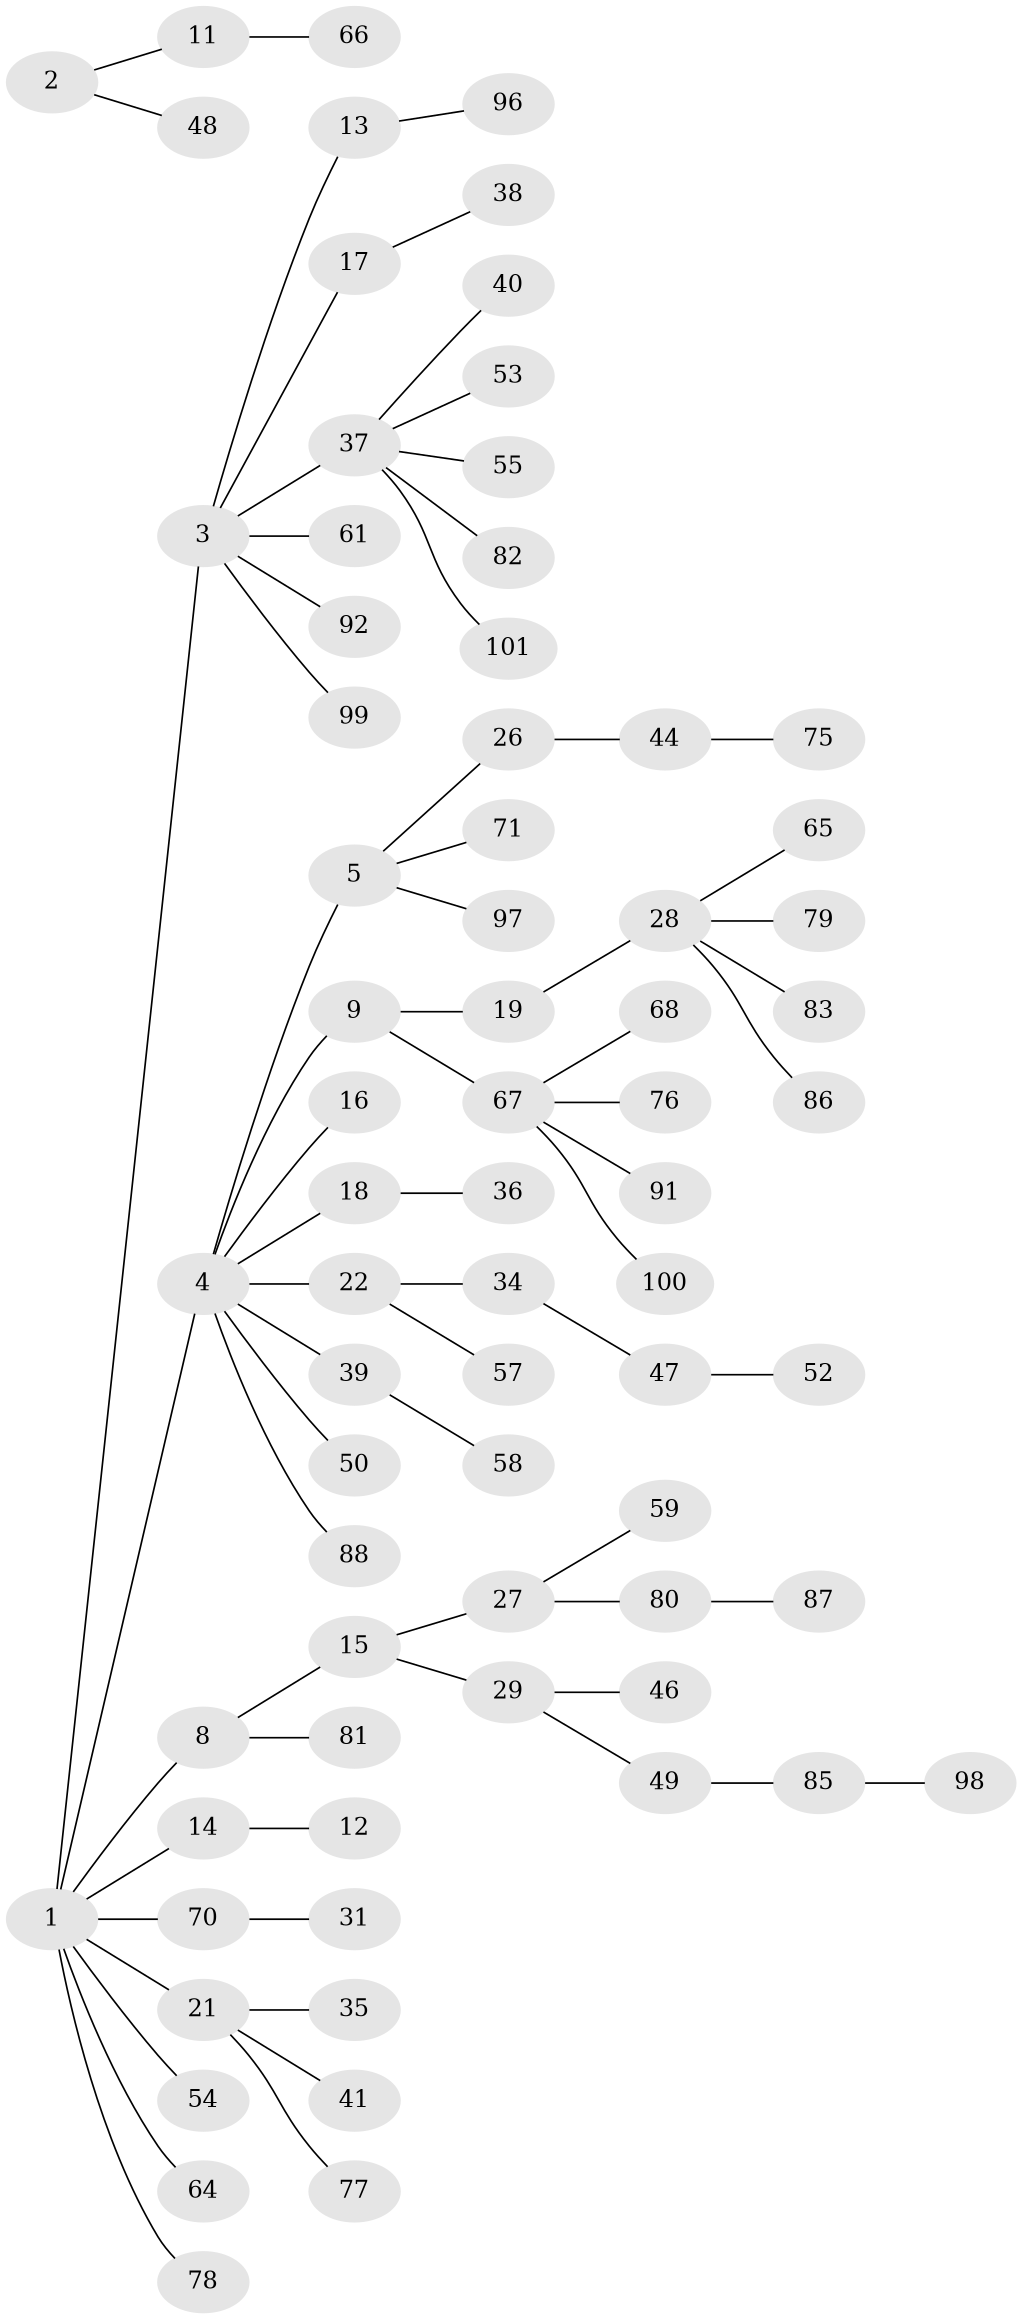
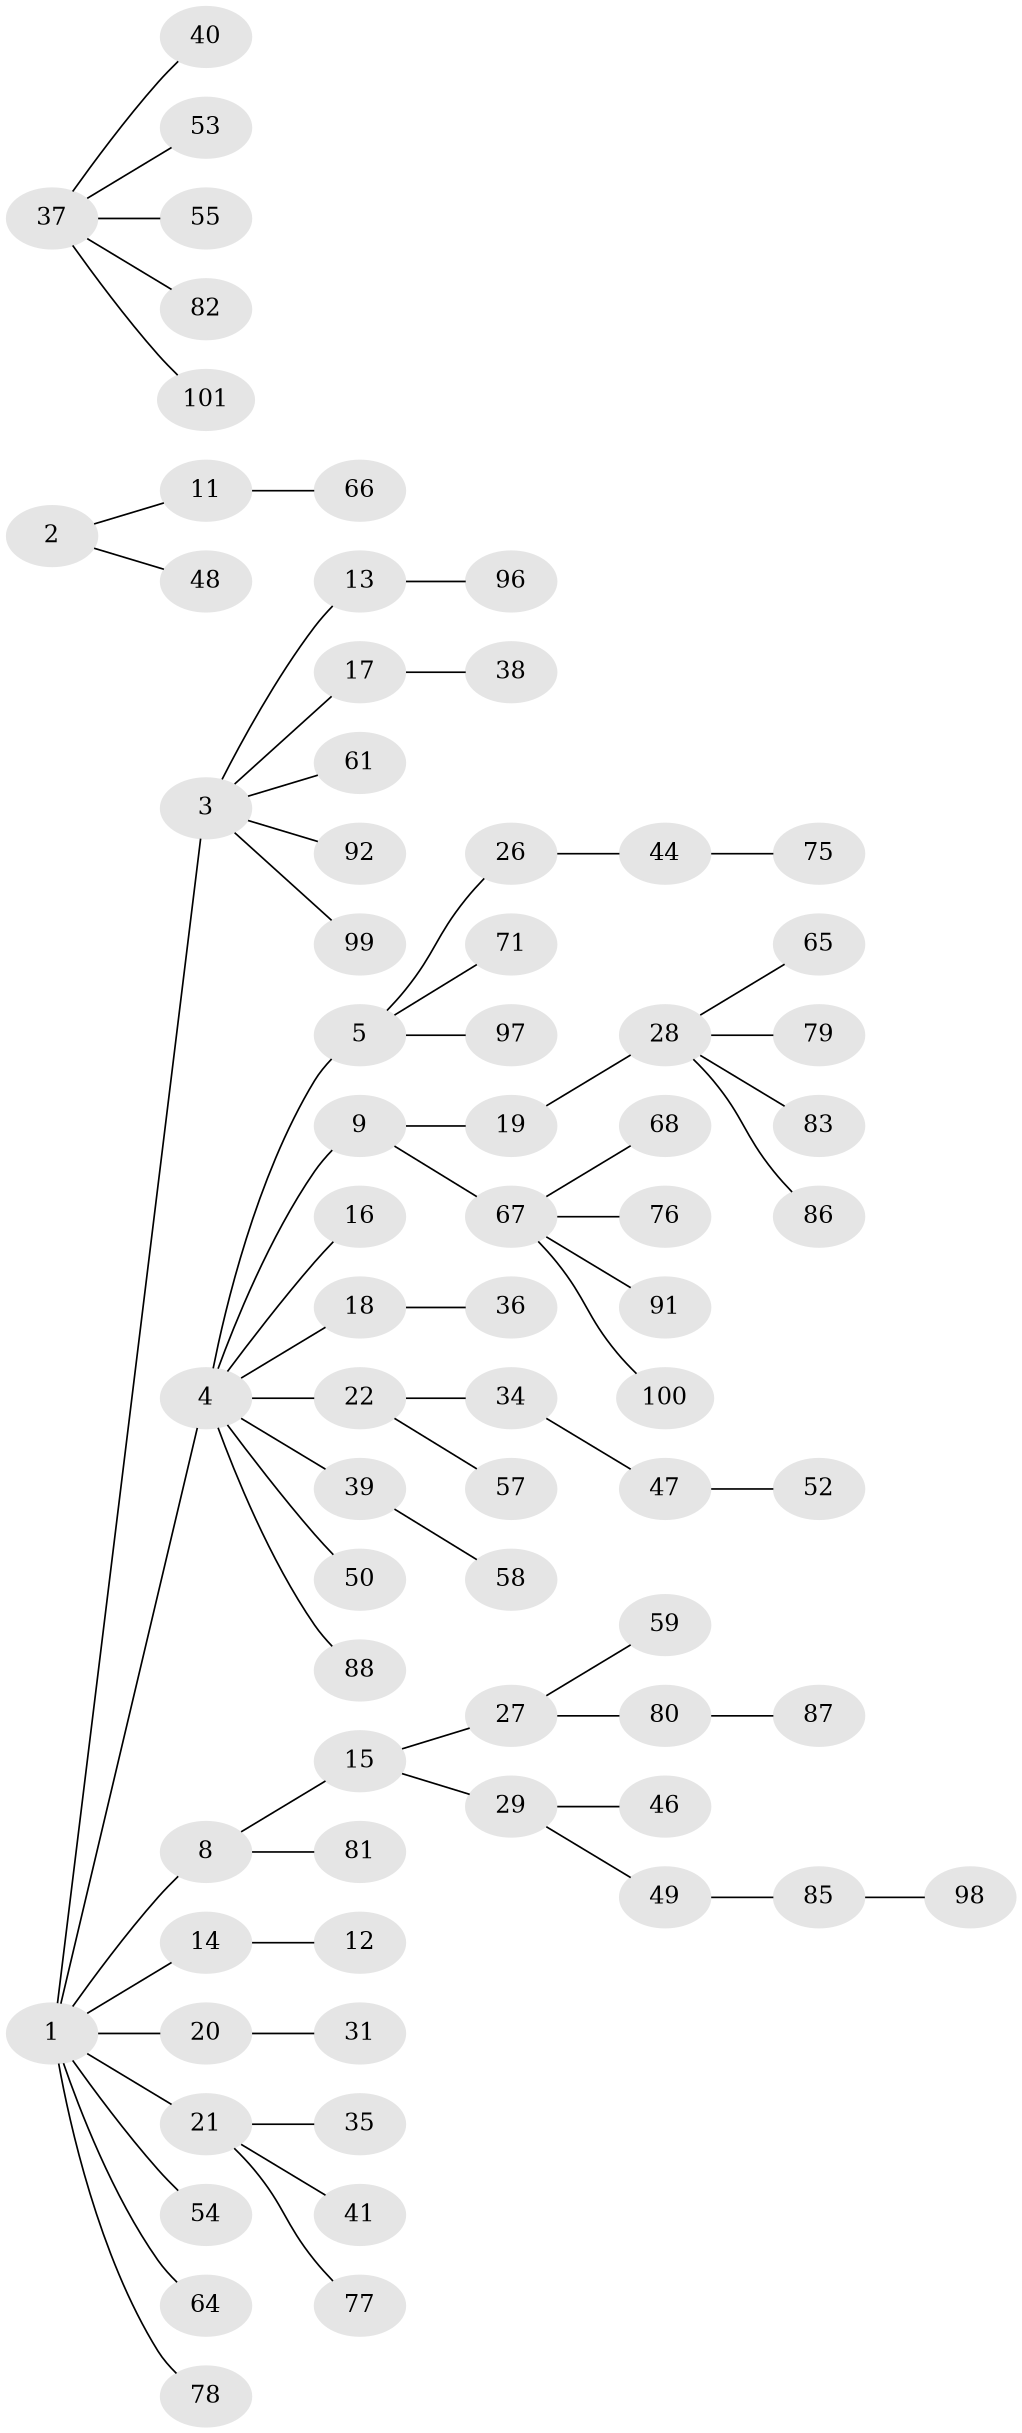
(279, 491) -> none
(203, 1919) -> (206, 2033)
